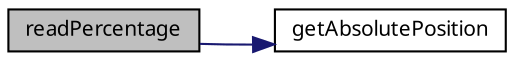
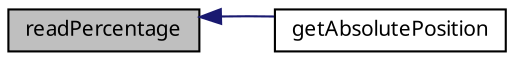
(226, 44) -> (248, 16)
